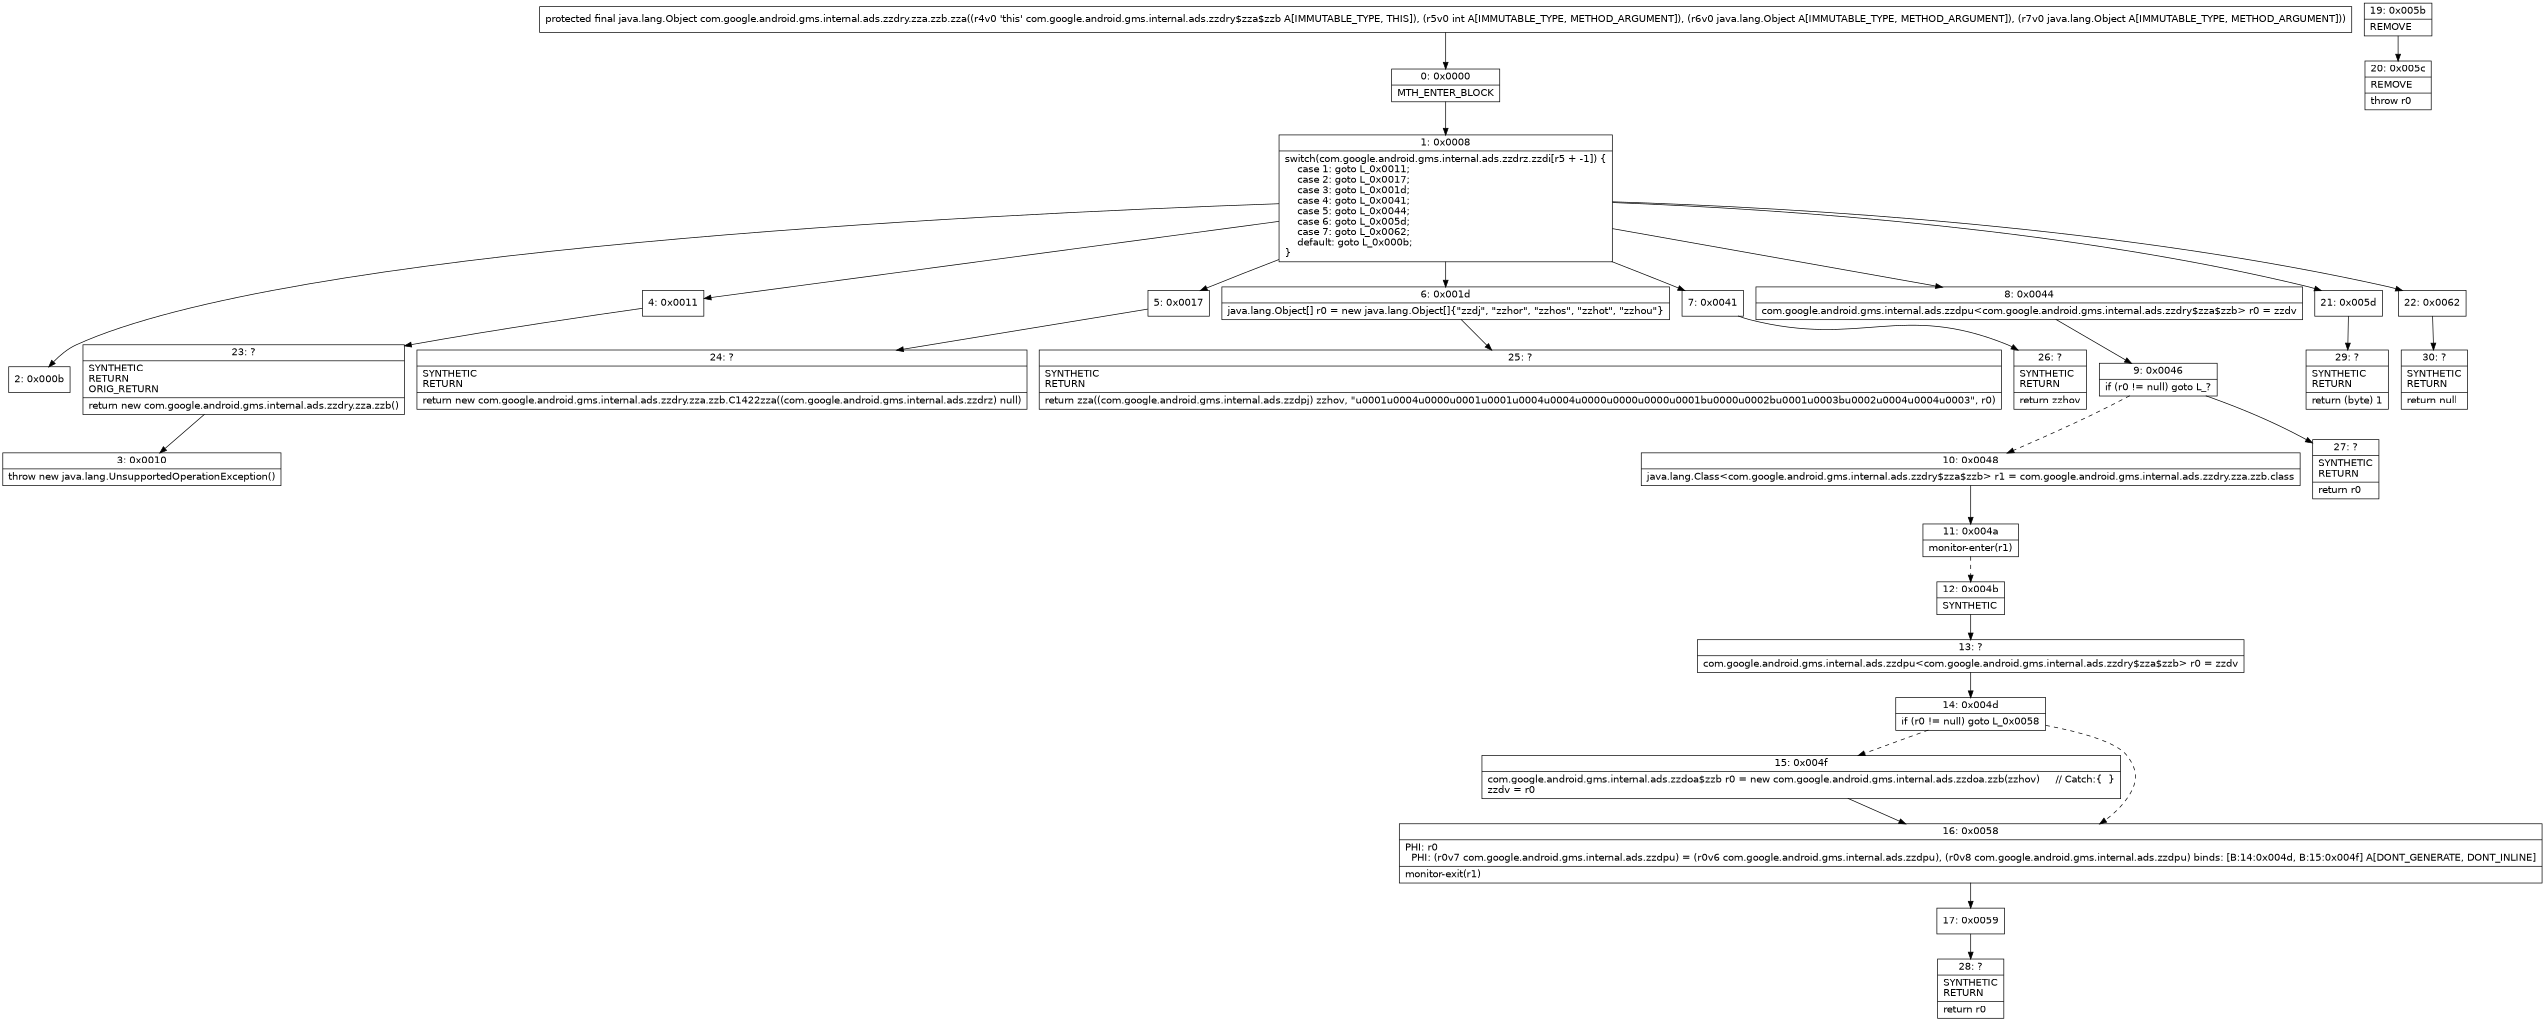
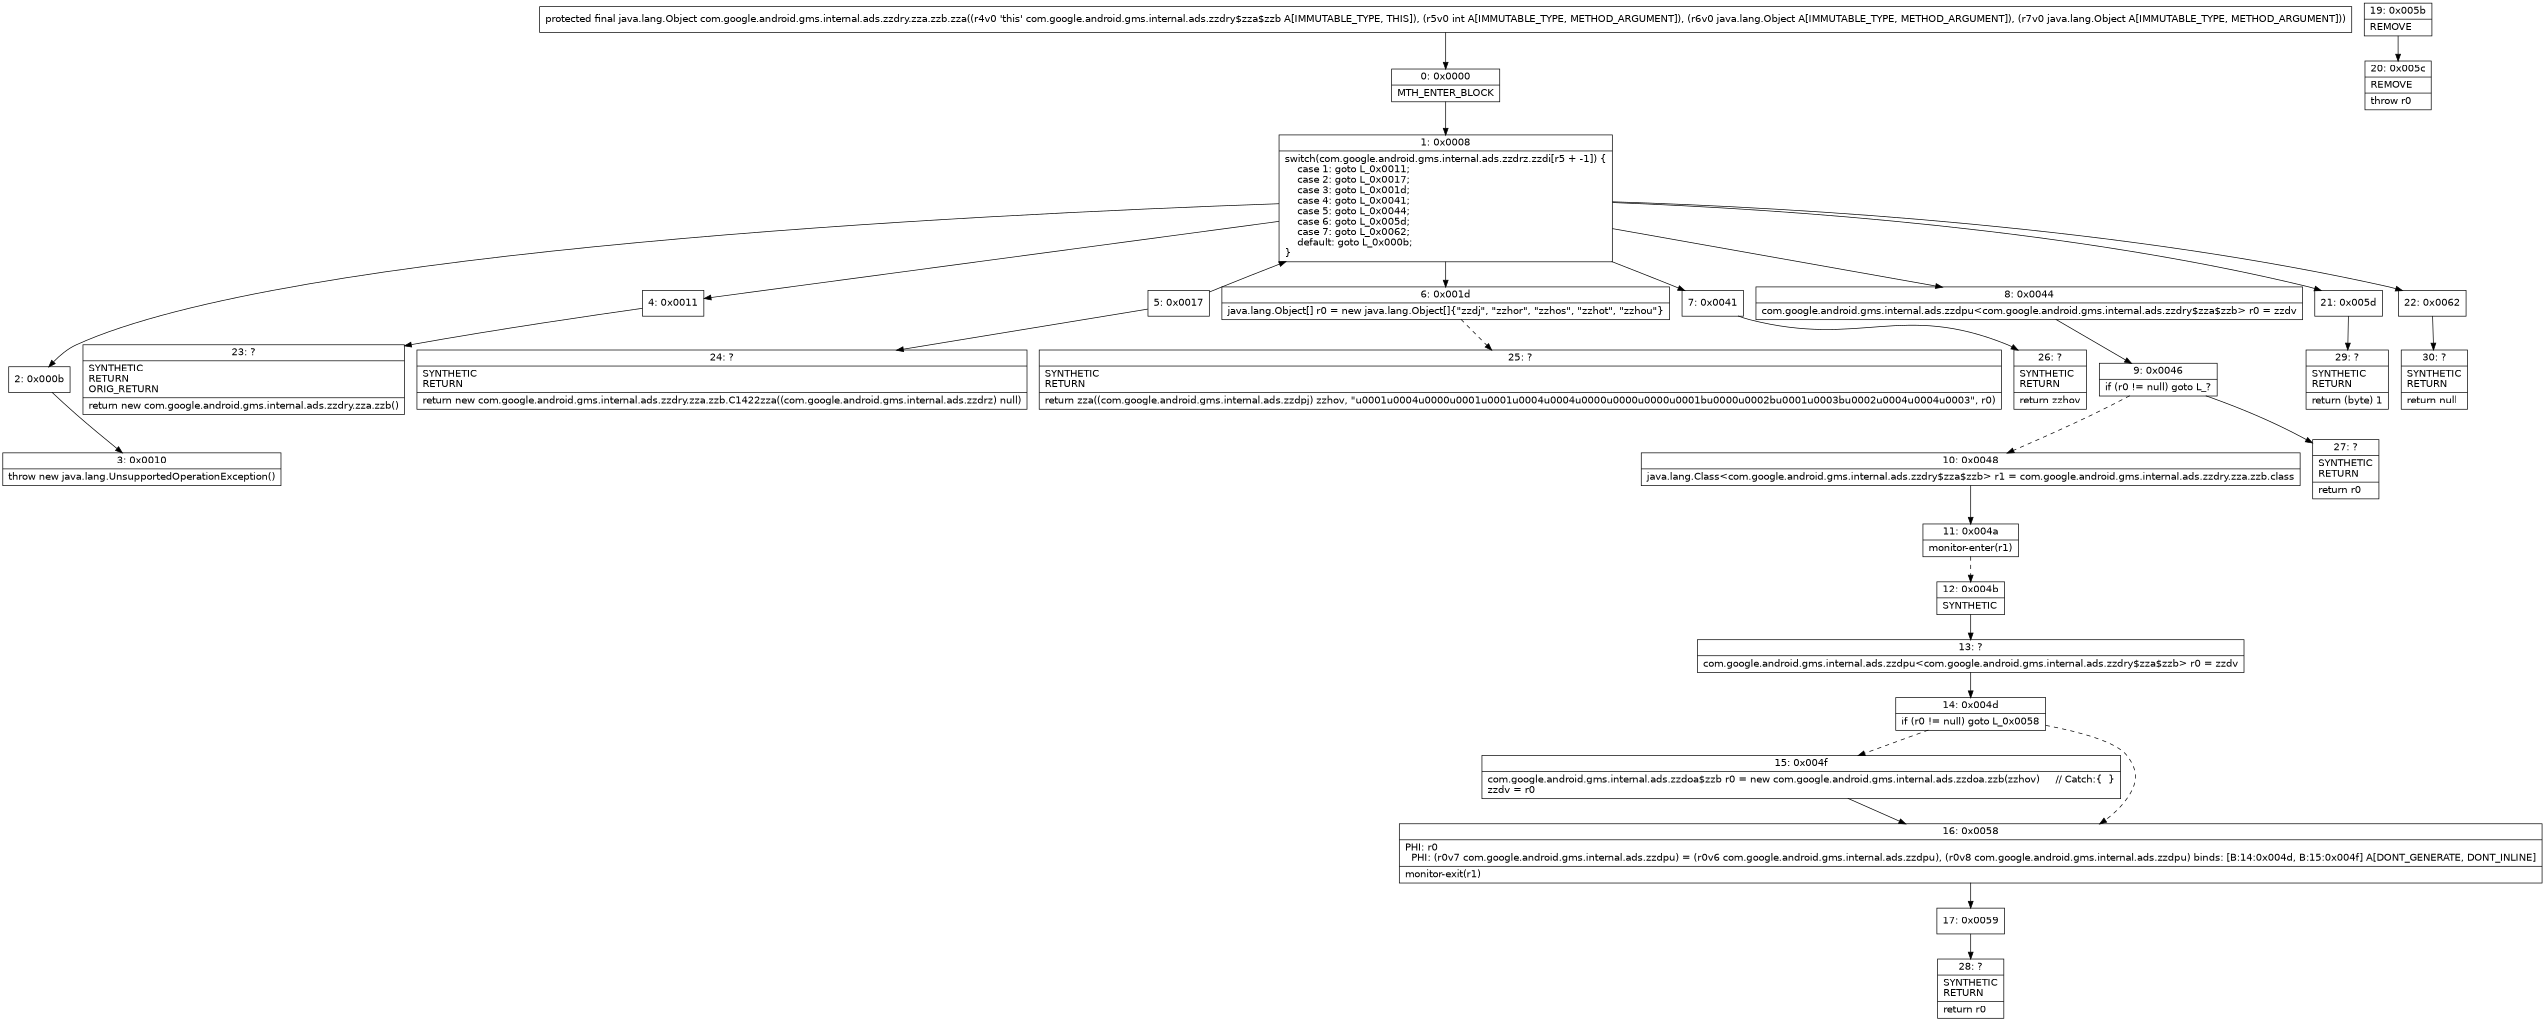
(1243, 274) -> (1244, 278)
(1474, 332) -> (1474, 332)
(185, 431) -> (84, 421)
